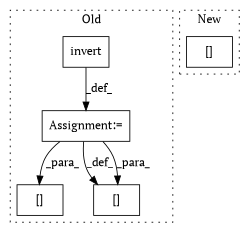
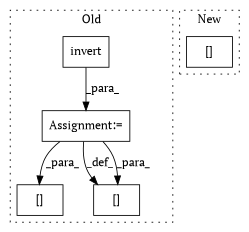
(99, 89) -> (103, 89)
